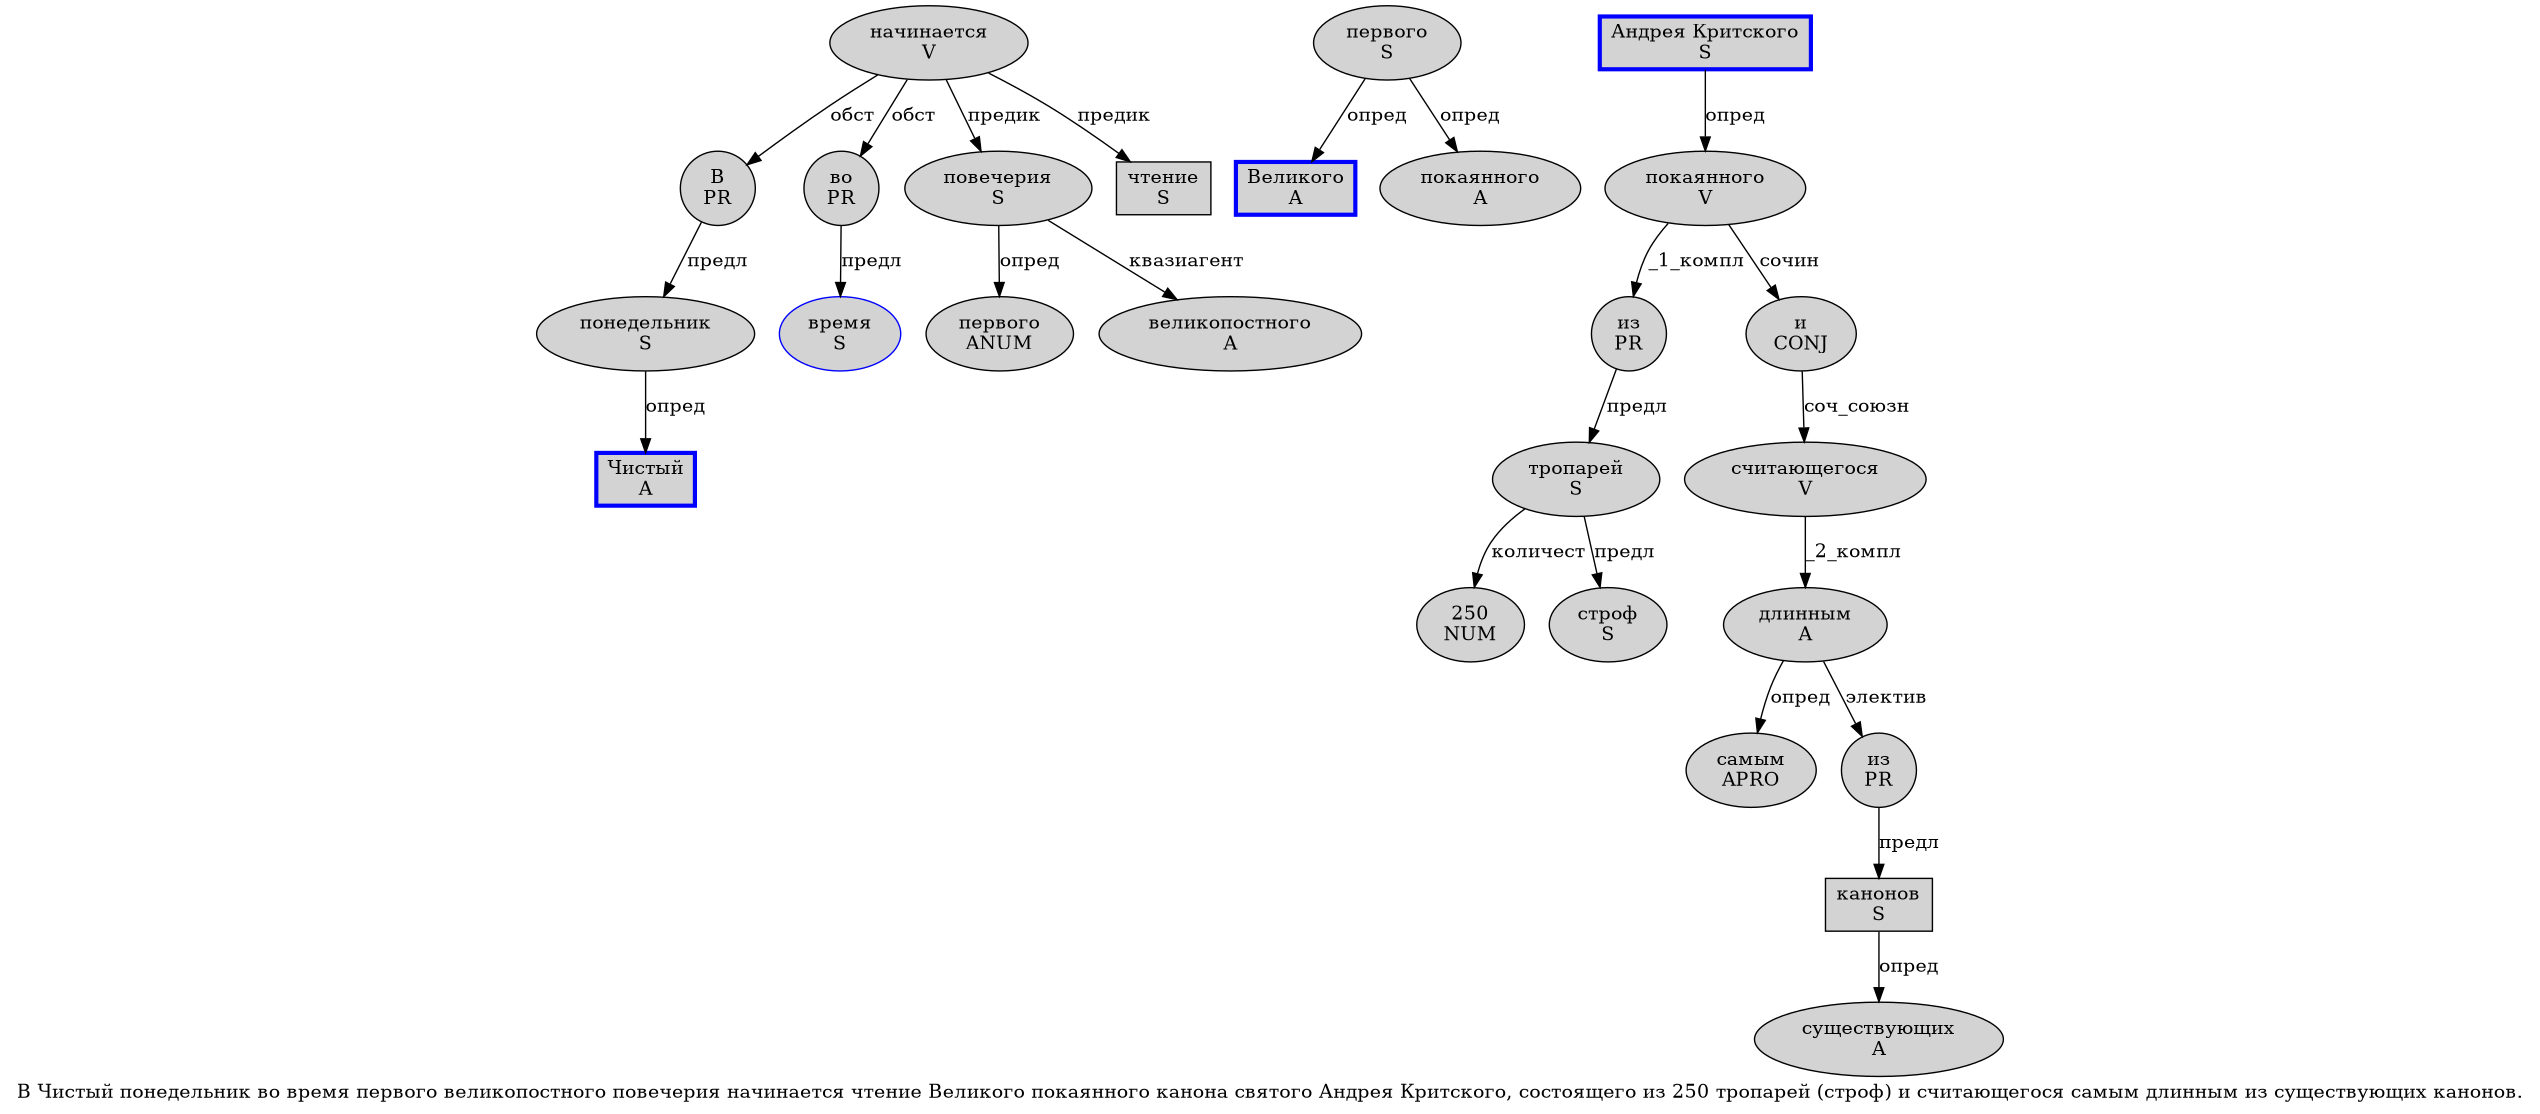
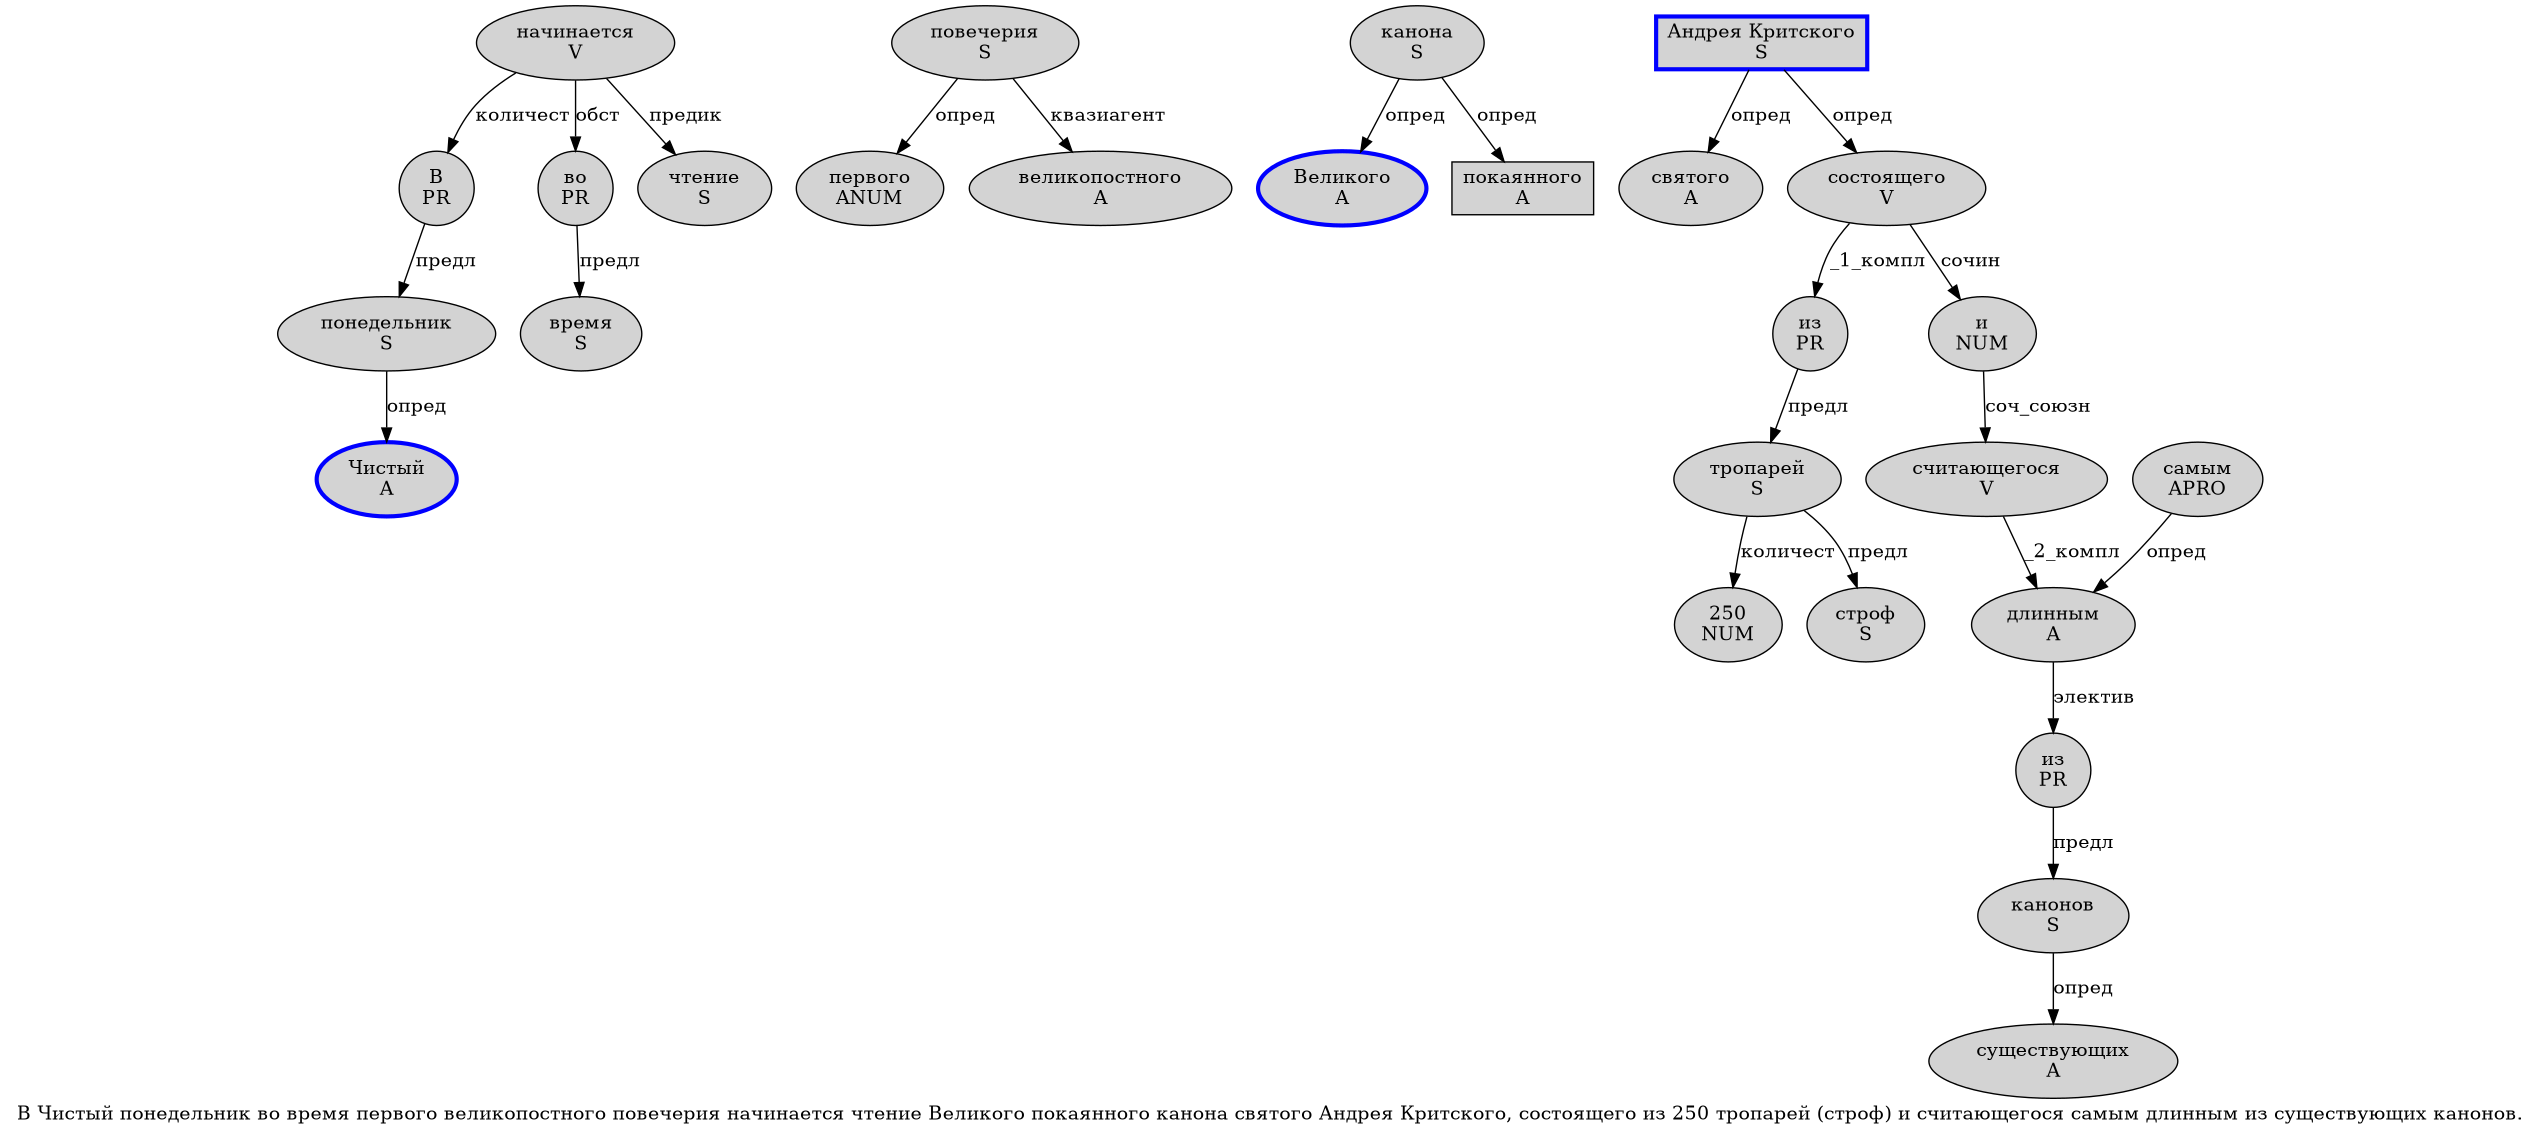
(1387, 43) -> (1417, 43)
(961, 109) -> none
(853, 116) -> (523, 116)
(1164, 188) -> (705, 188)
(1296, 188) -> (1342, 188)
(1480, 188) -> (1523, 188)
none -> (1691, 188)
(1705, 188) -> (1887, 188)
(840, 334) -> (581, 334)
(1801, 334) -> (1982, 334)
(646, 479) -> (387, 479)
(1770, 689) -> (2140, 550)
(1879, 905) -> (2053, 916)
